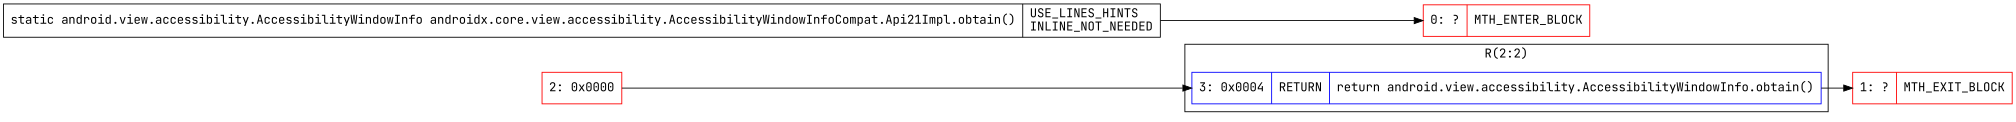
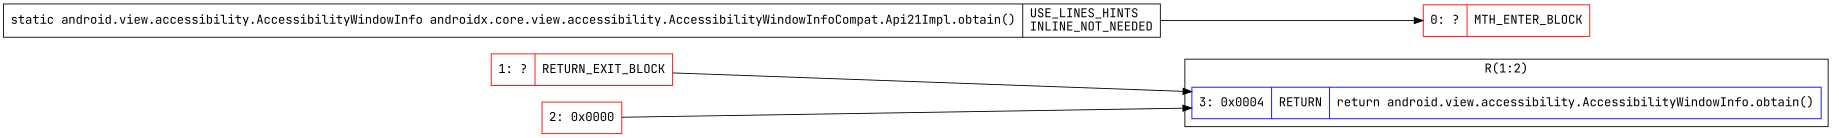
(1507, 54) -> (1507, 69)
(1834, 88) -> (928, 82)
(1954, 88) -> (604, 69)
